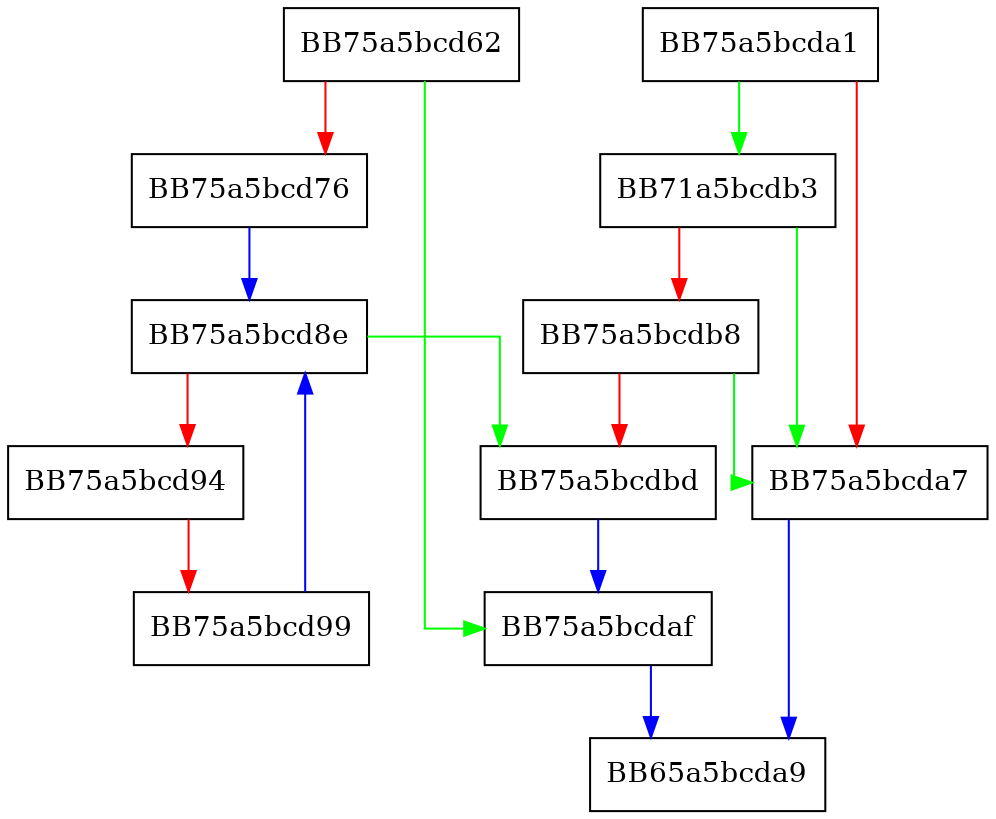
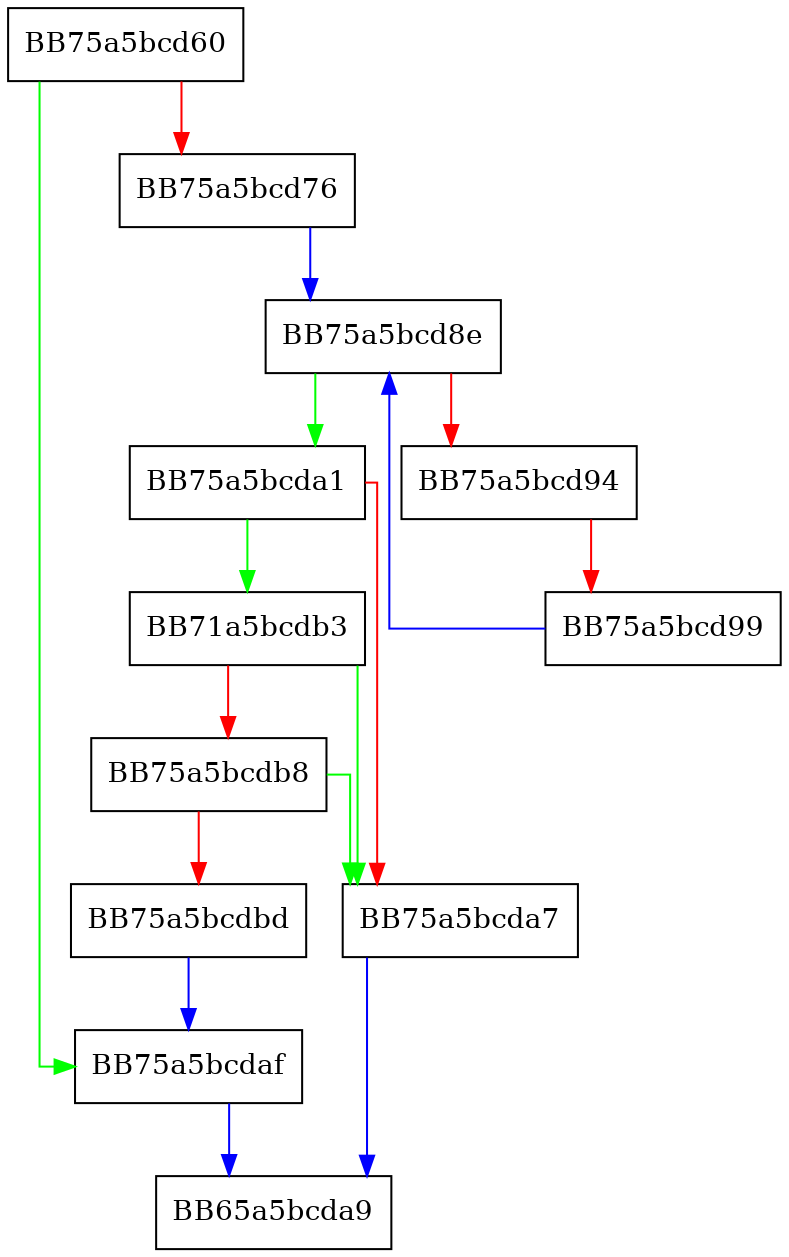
(402, 45) -> (126, 45)
(478, 337) -> (315, 399)
